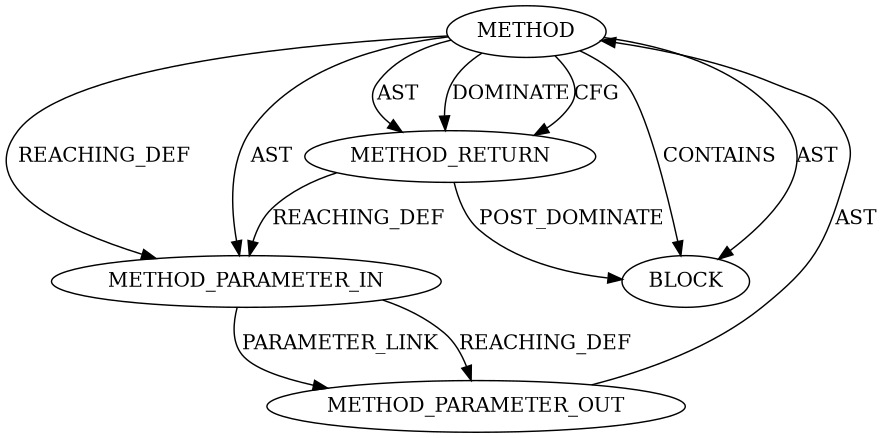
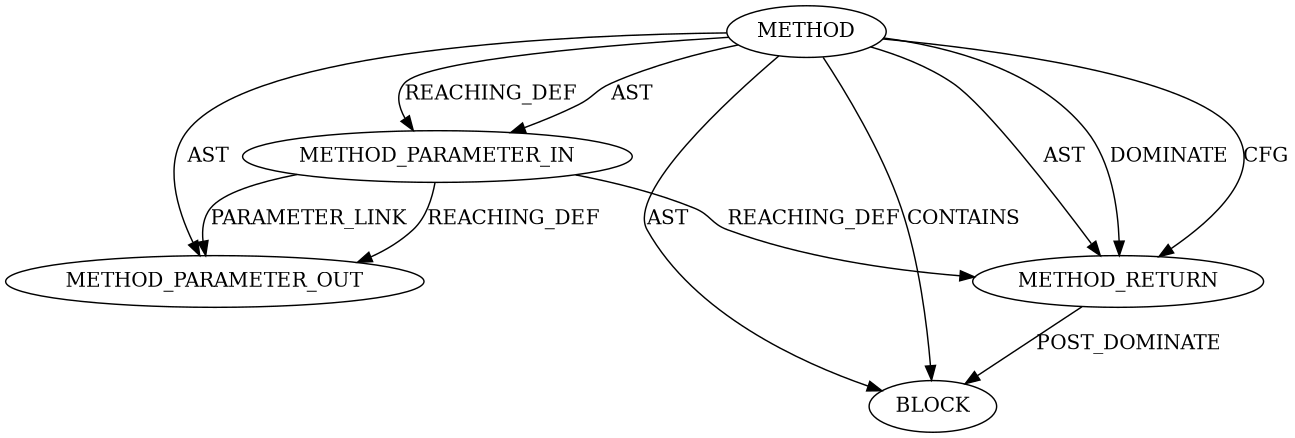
(286, 197) -> (763, 241)
(838, 200) -> (391, 57)
